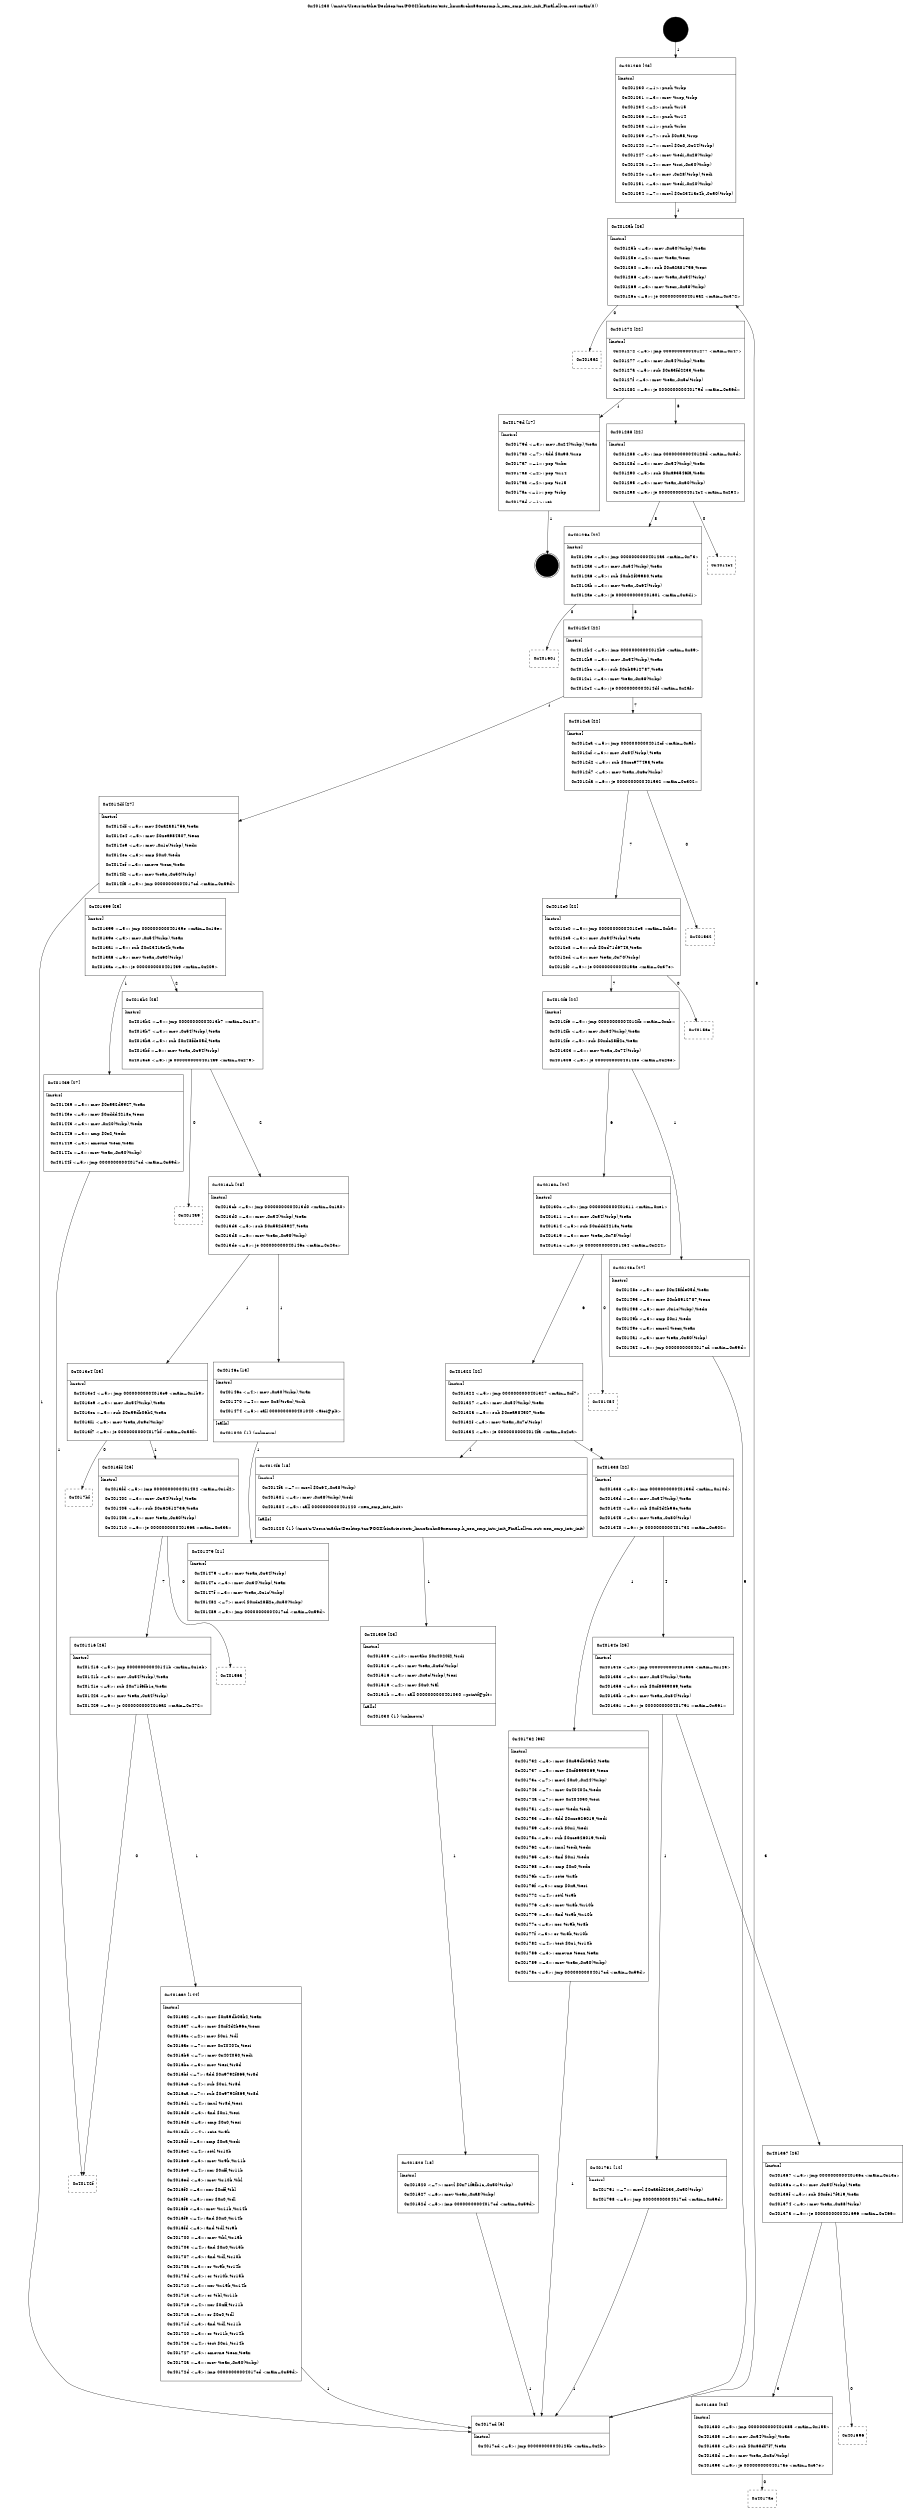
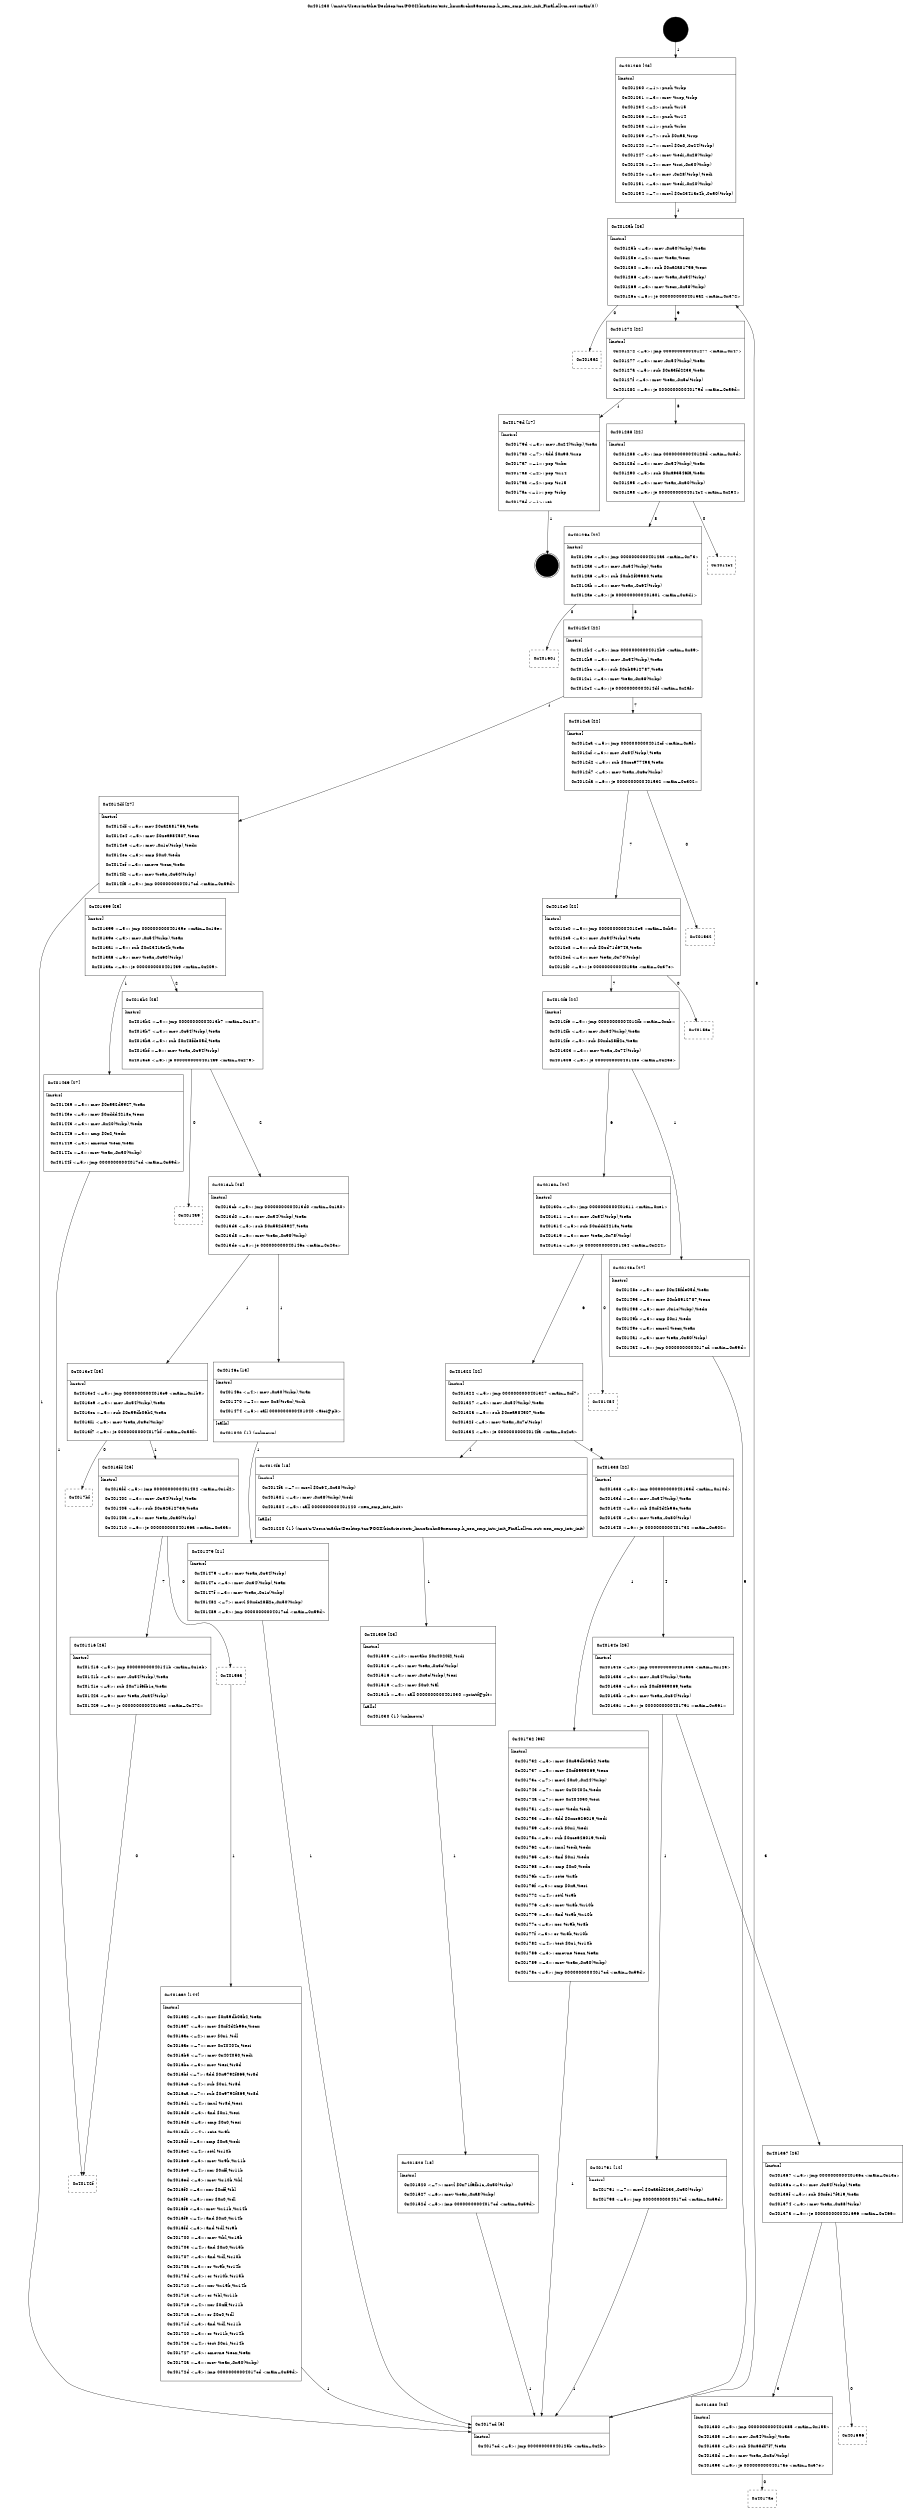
none -> (676, 312)
(171, 1849) -> (231, 1834)
none -> (318, 2047)
